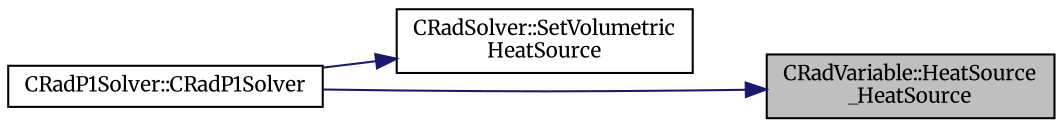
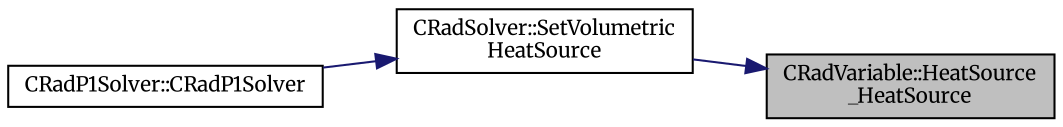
(534, 91) -> (720, 63)
